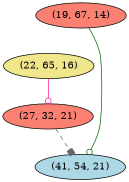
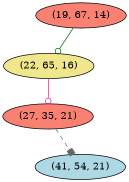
(102, 88) -> (66, 38)
(48, 116) -> (48, 116)
